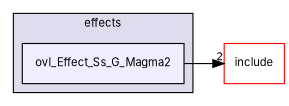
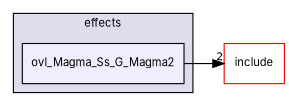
(103, 64) -> (103, 64)
